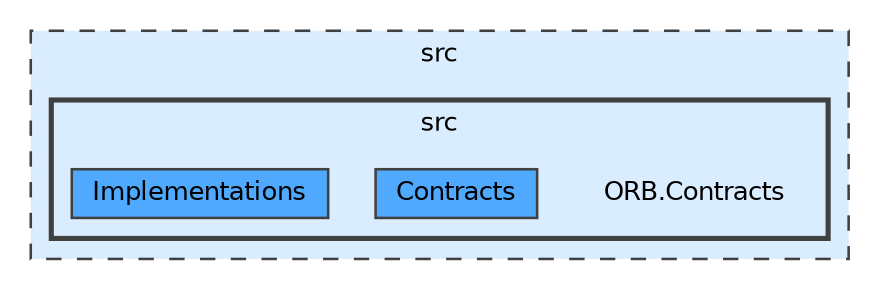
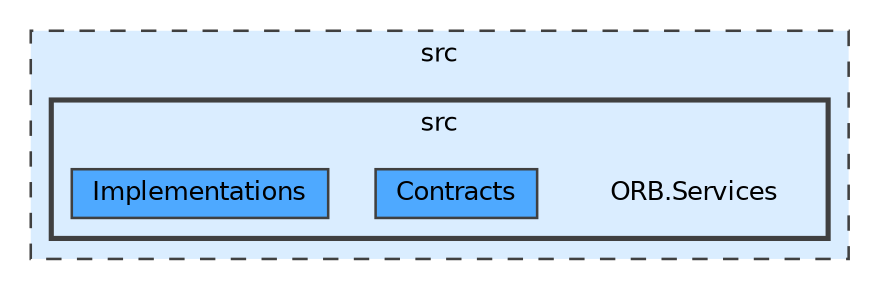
(695, 194) -> (695, 194)
